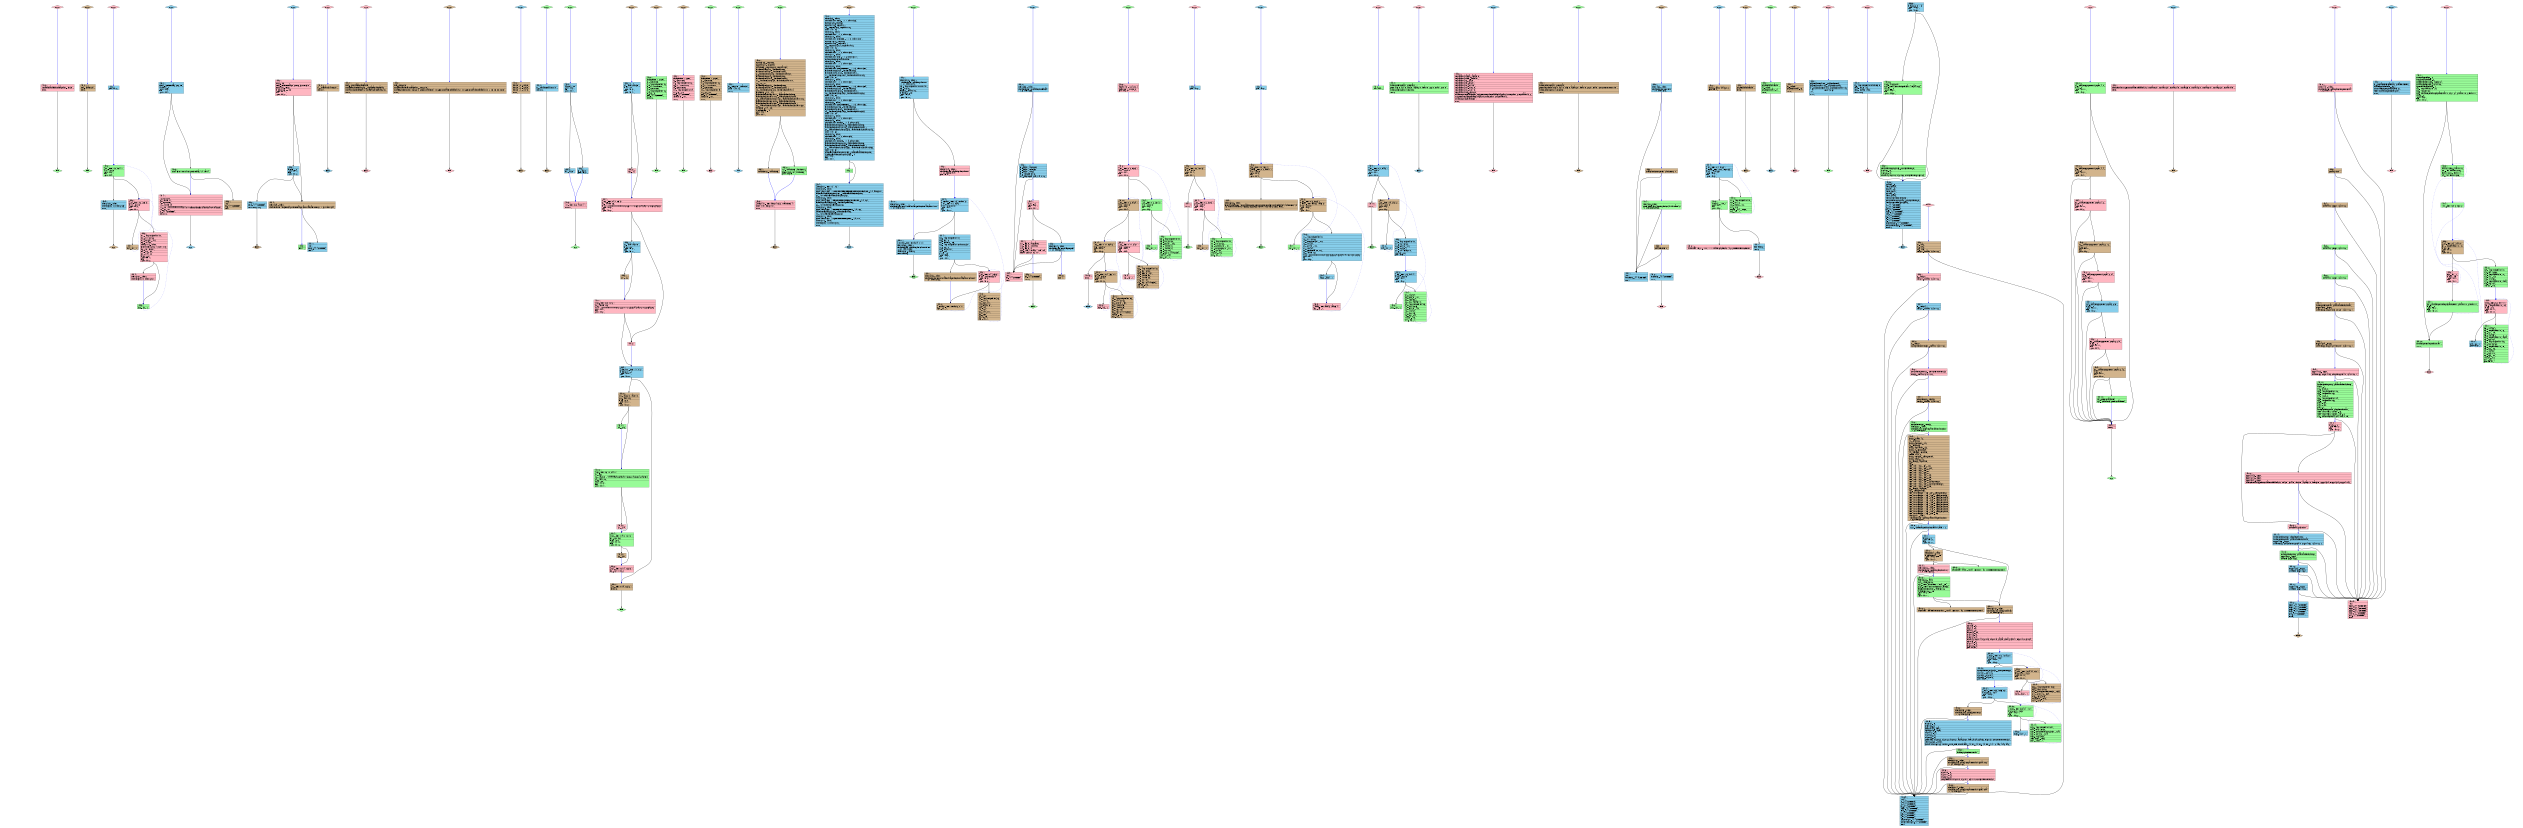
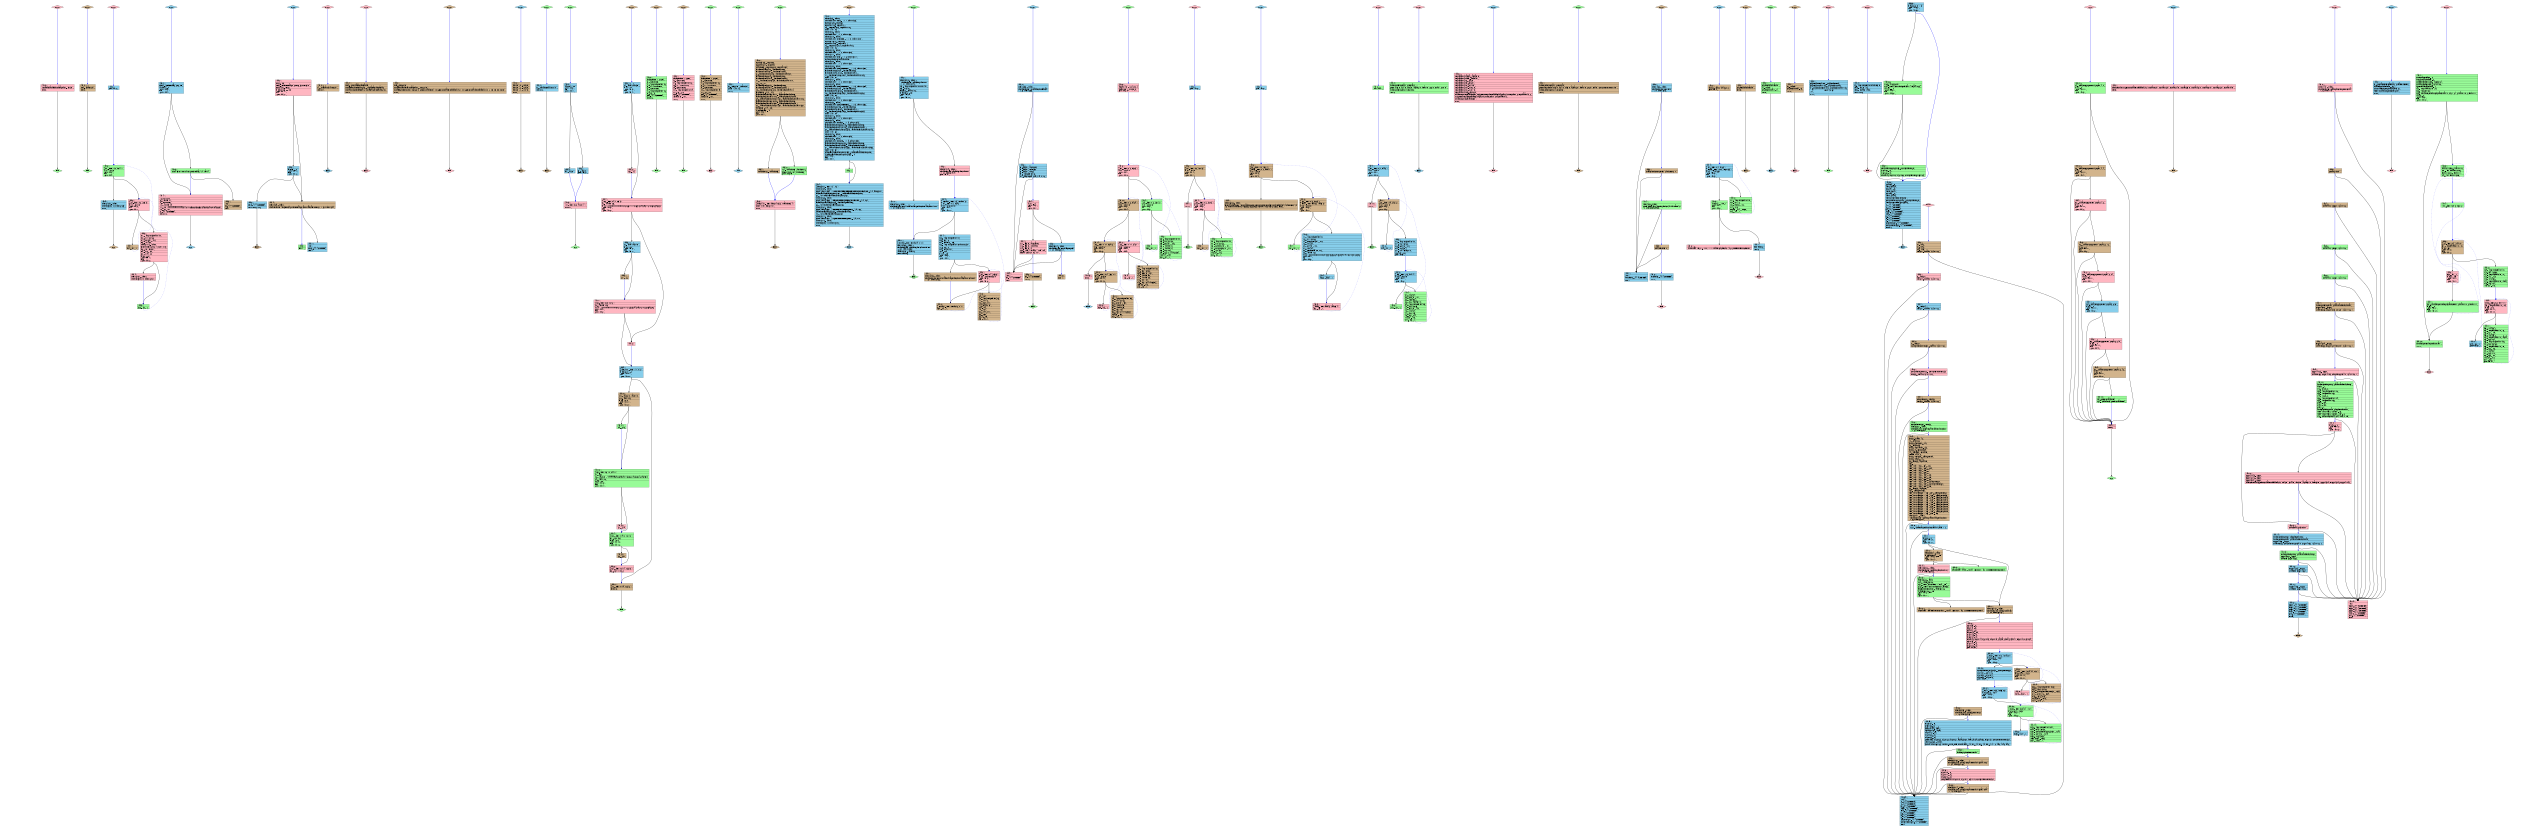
(1934, 103) -> (1934, 103)
(1982, 703) -> none
